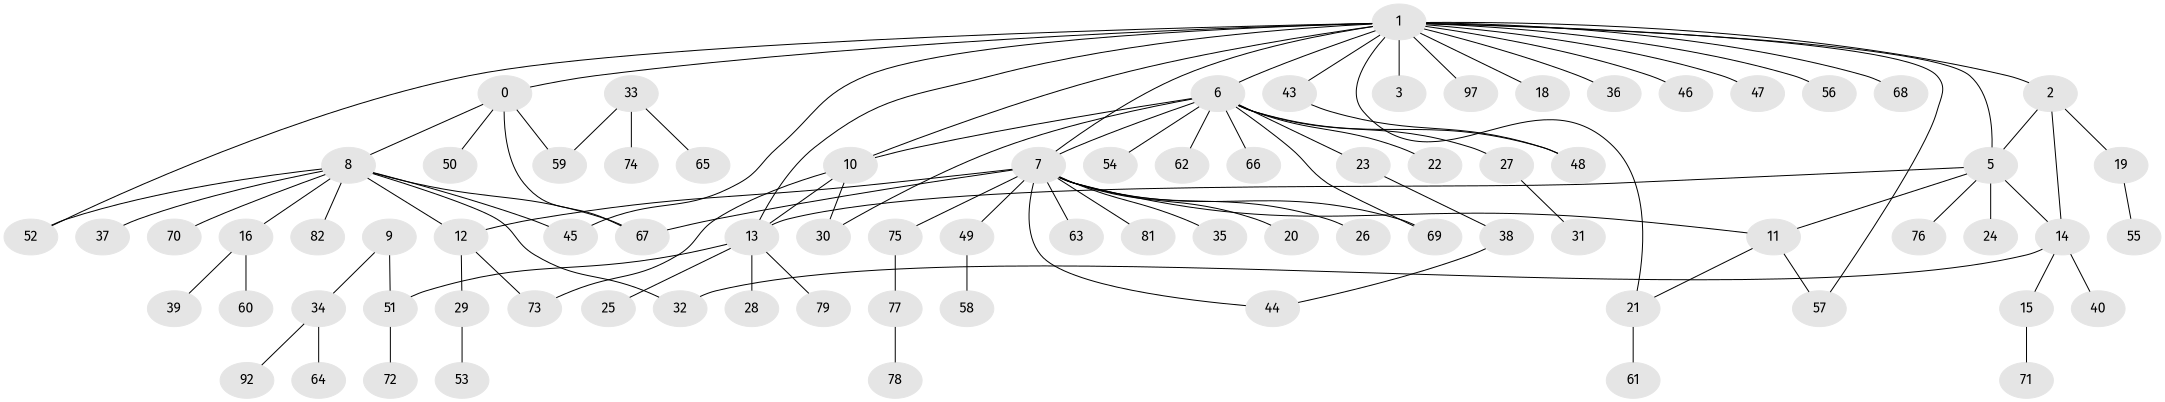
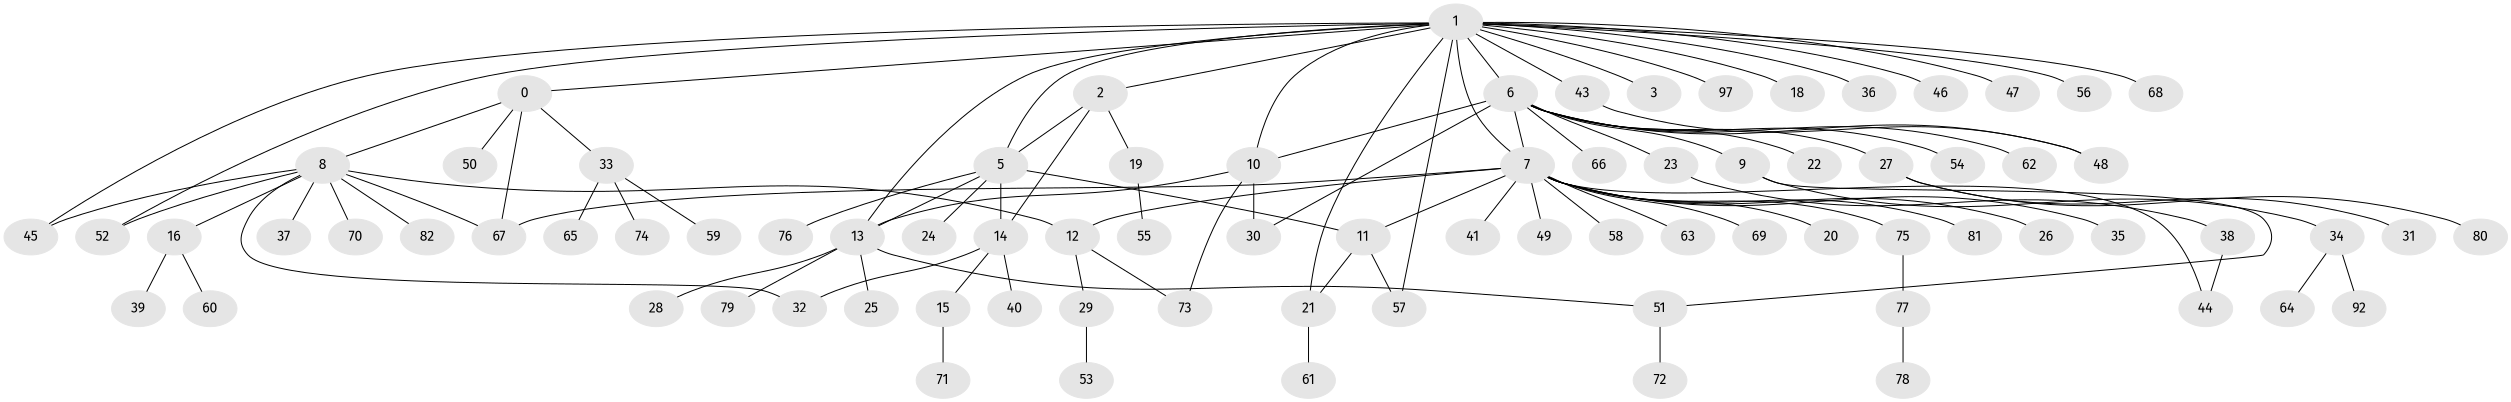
(532, 129) -> (566, 130)
(1318, 176) -> (1675, 138)
none -> (1473, 237)
none -> (2481, 237)
(967, 274) -> (1572, 201)
